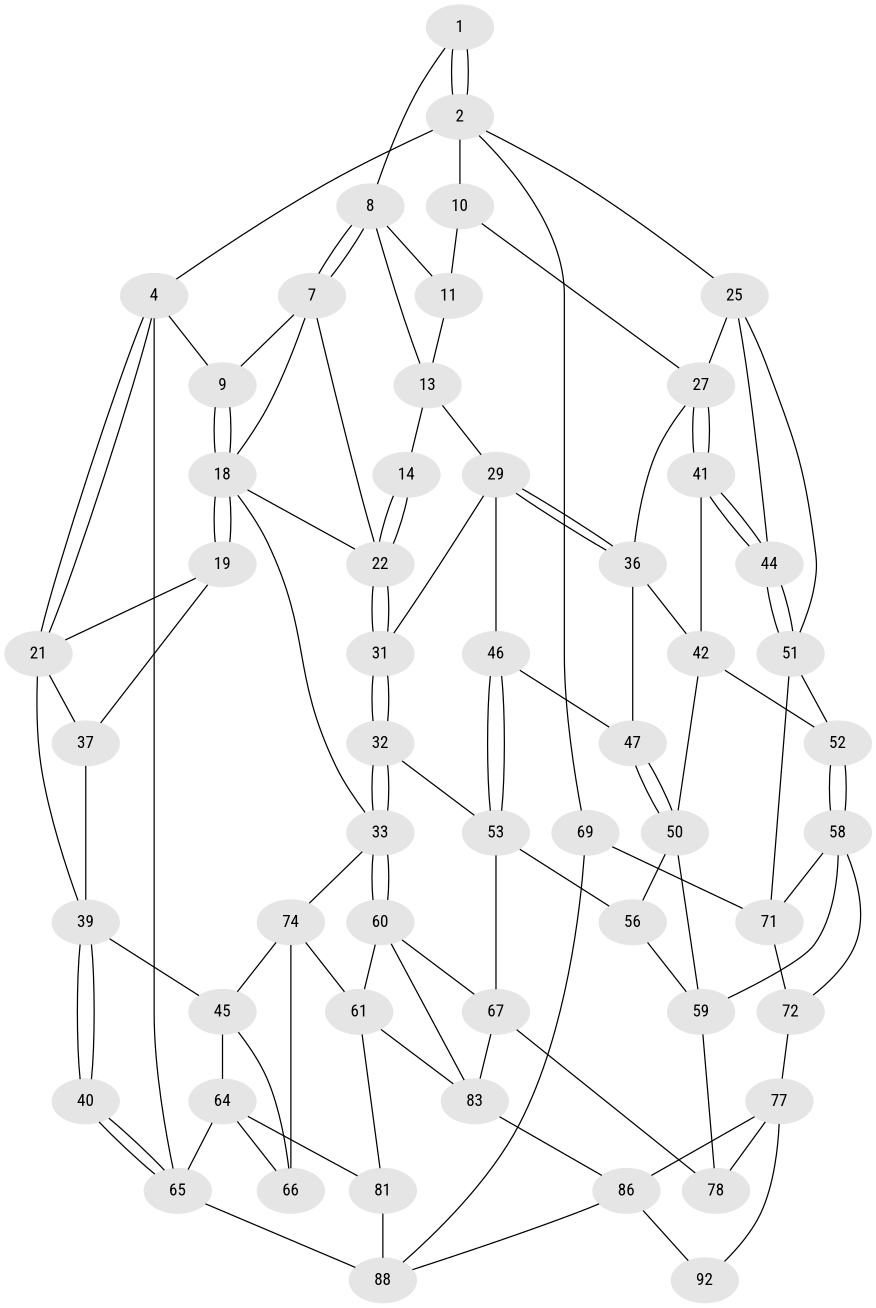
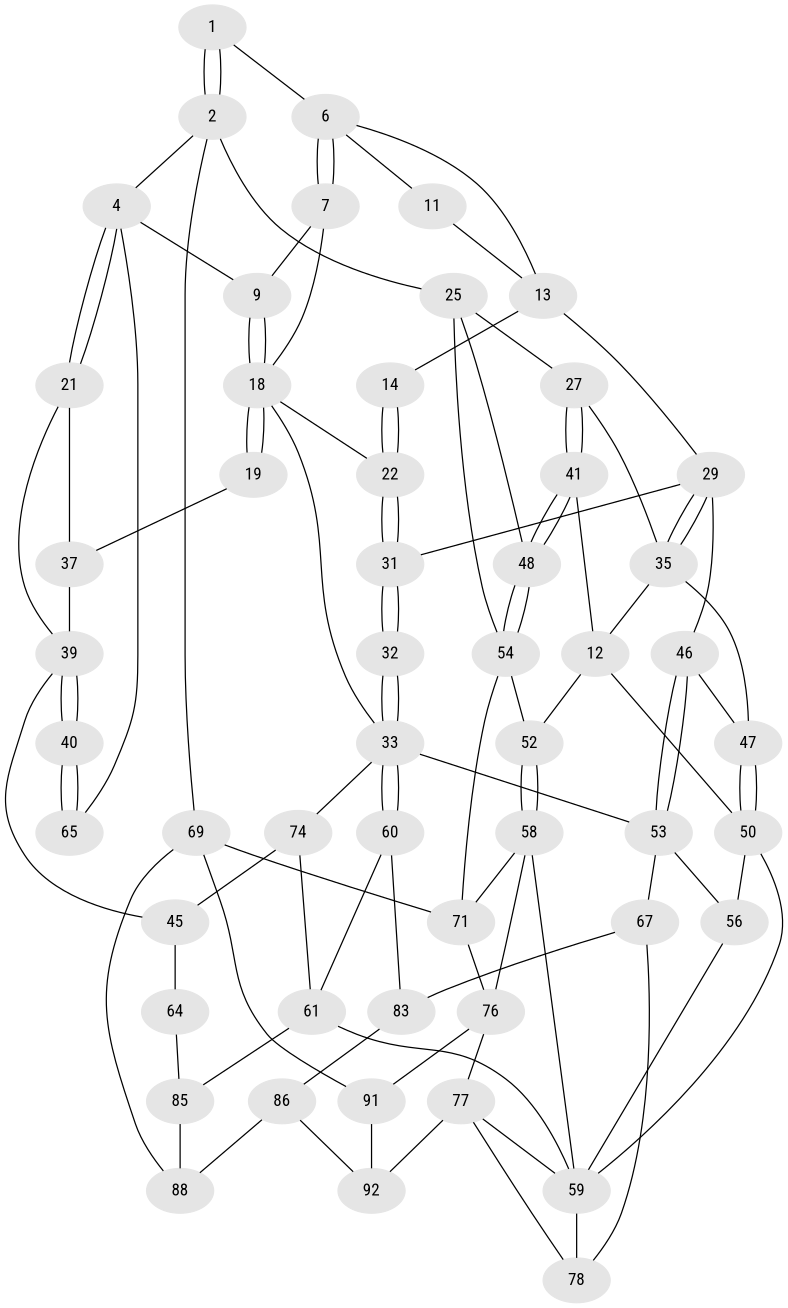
(370, 206) -> (326, 117)
(460, 206) -> none
(344, 430) -> none
(633, 564) -> (664, 564)
(769, 564) -> (527, 564)
(131, 609) -> none
(701, 654) -> (595, 654)
(791, 654) -> (506, 654)
(438, 788) -> (530, 790)
(438, 967) -> none
(791, 1012) -> (491, 1012)
(417, 1057) -> (484, 1065)
none -> (372, 1101)
(200, 1146) -> none
(703, 1146) -> (519, 1146)
(291, 1191) -> none
(383, 1191) -> (180, 1101)
(280, 1236) -> none
